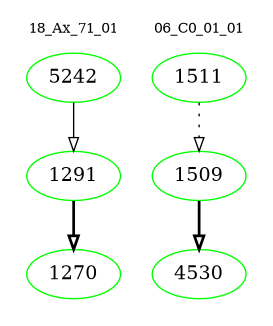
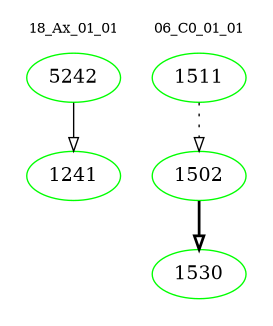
(74, 29) -> (74, 29)
(74, 176) -> (74, 176)
(199, 176) -> (199, 176)
(74, 274) -> none
(199, 274) -> (199, 274)
